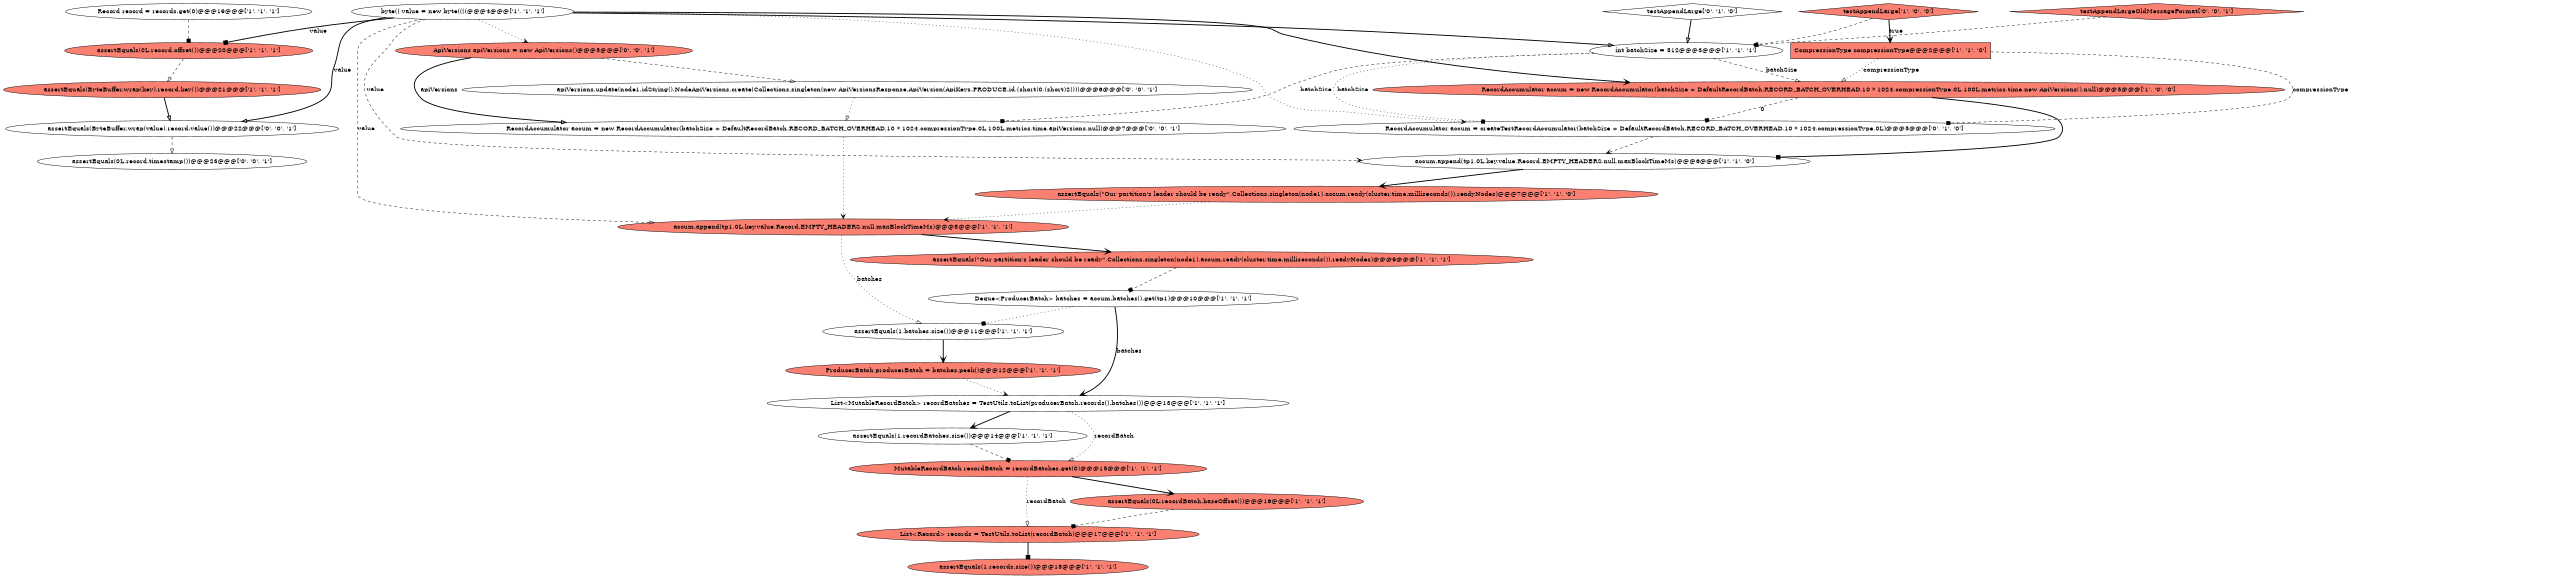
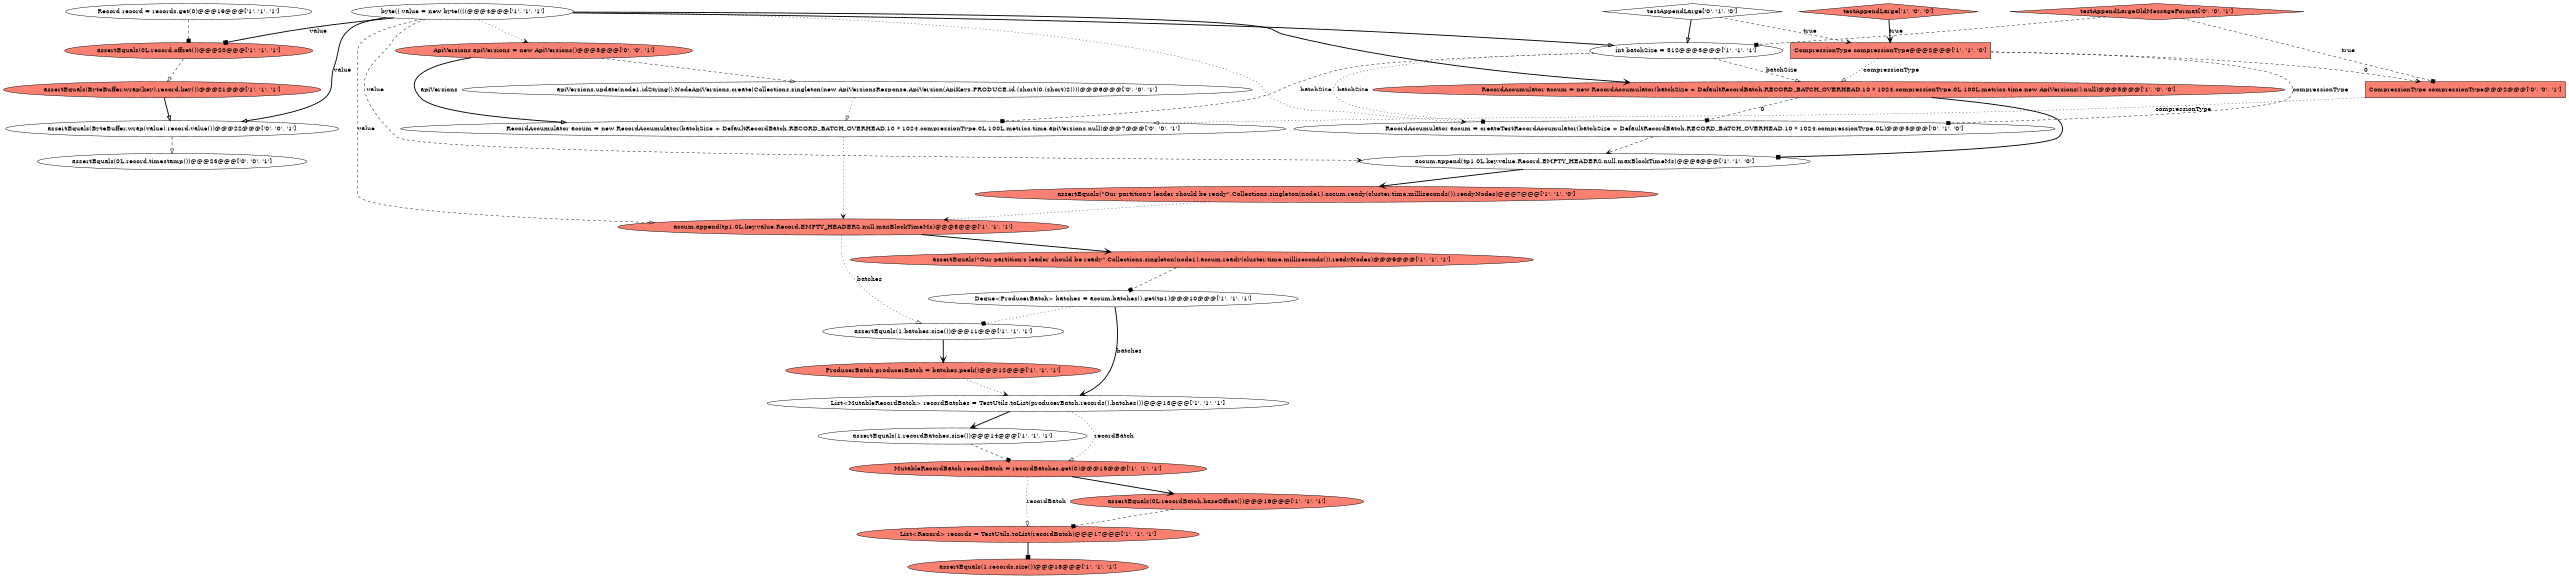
none -> (1783, 30)
(1816, 35) -> none
none -> (2465, 90)
